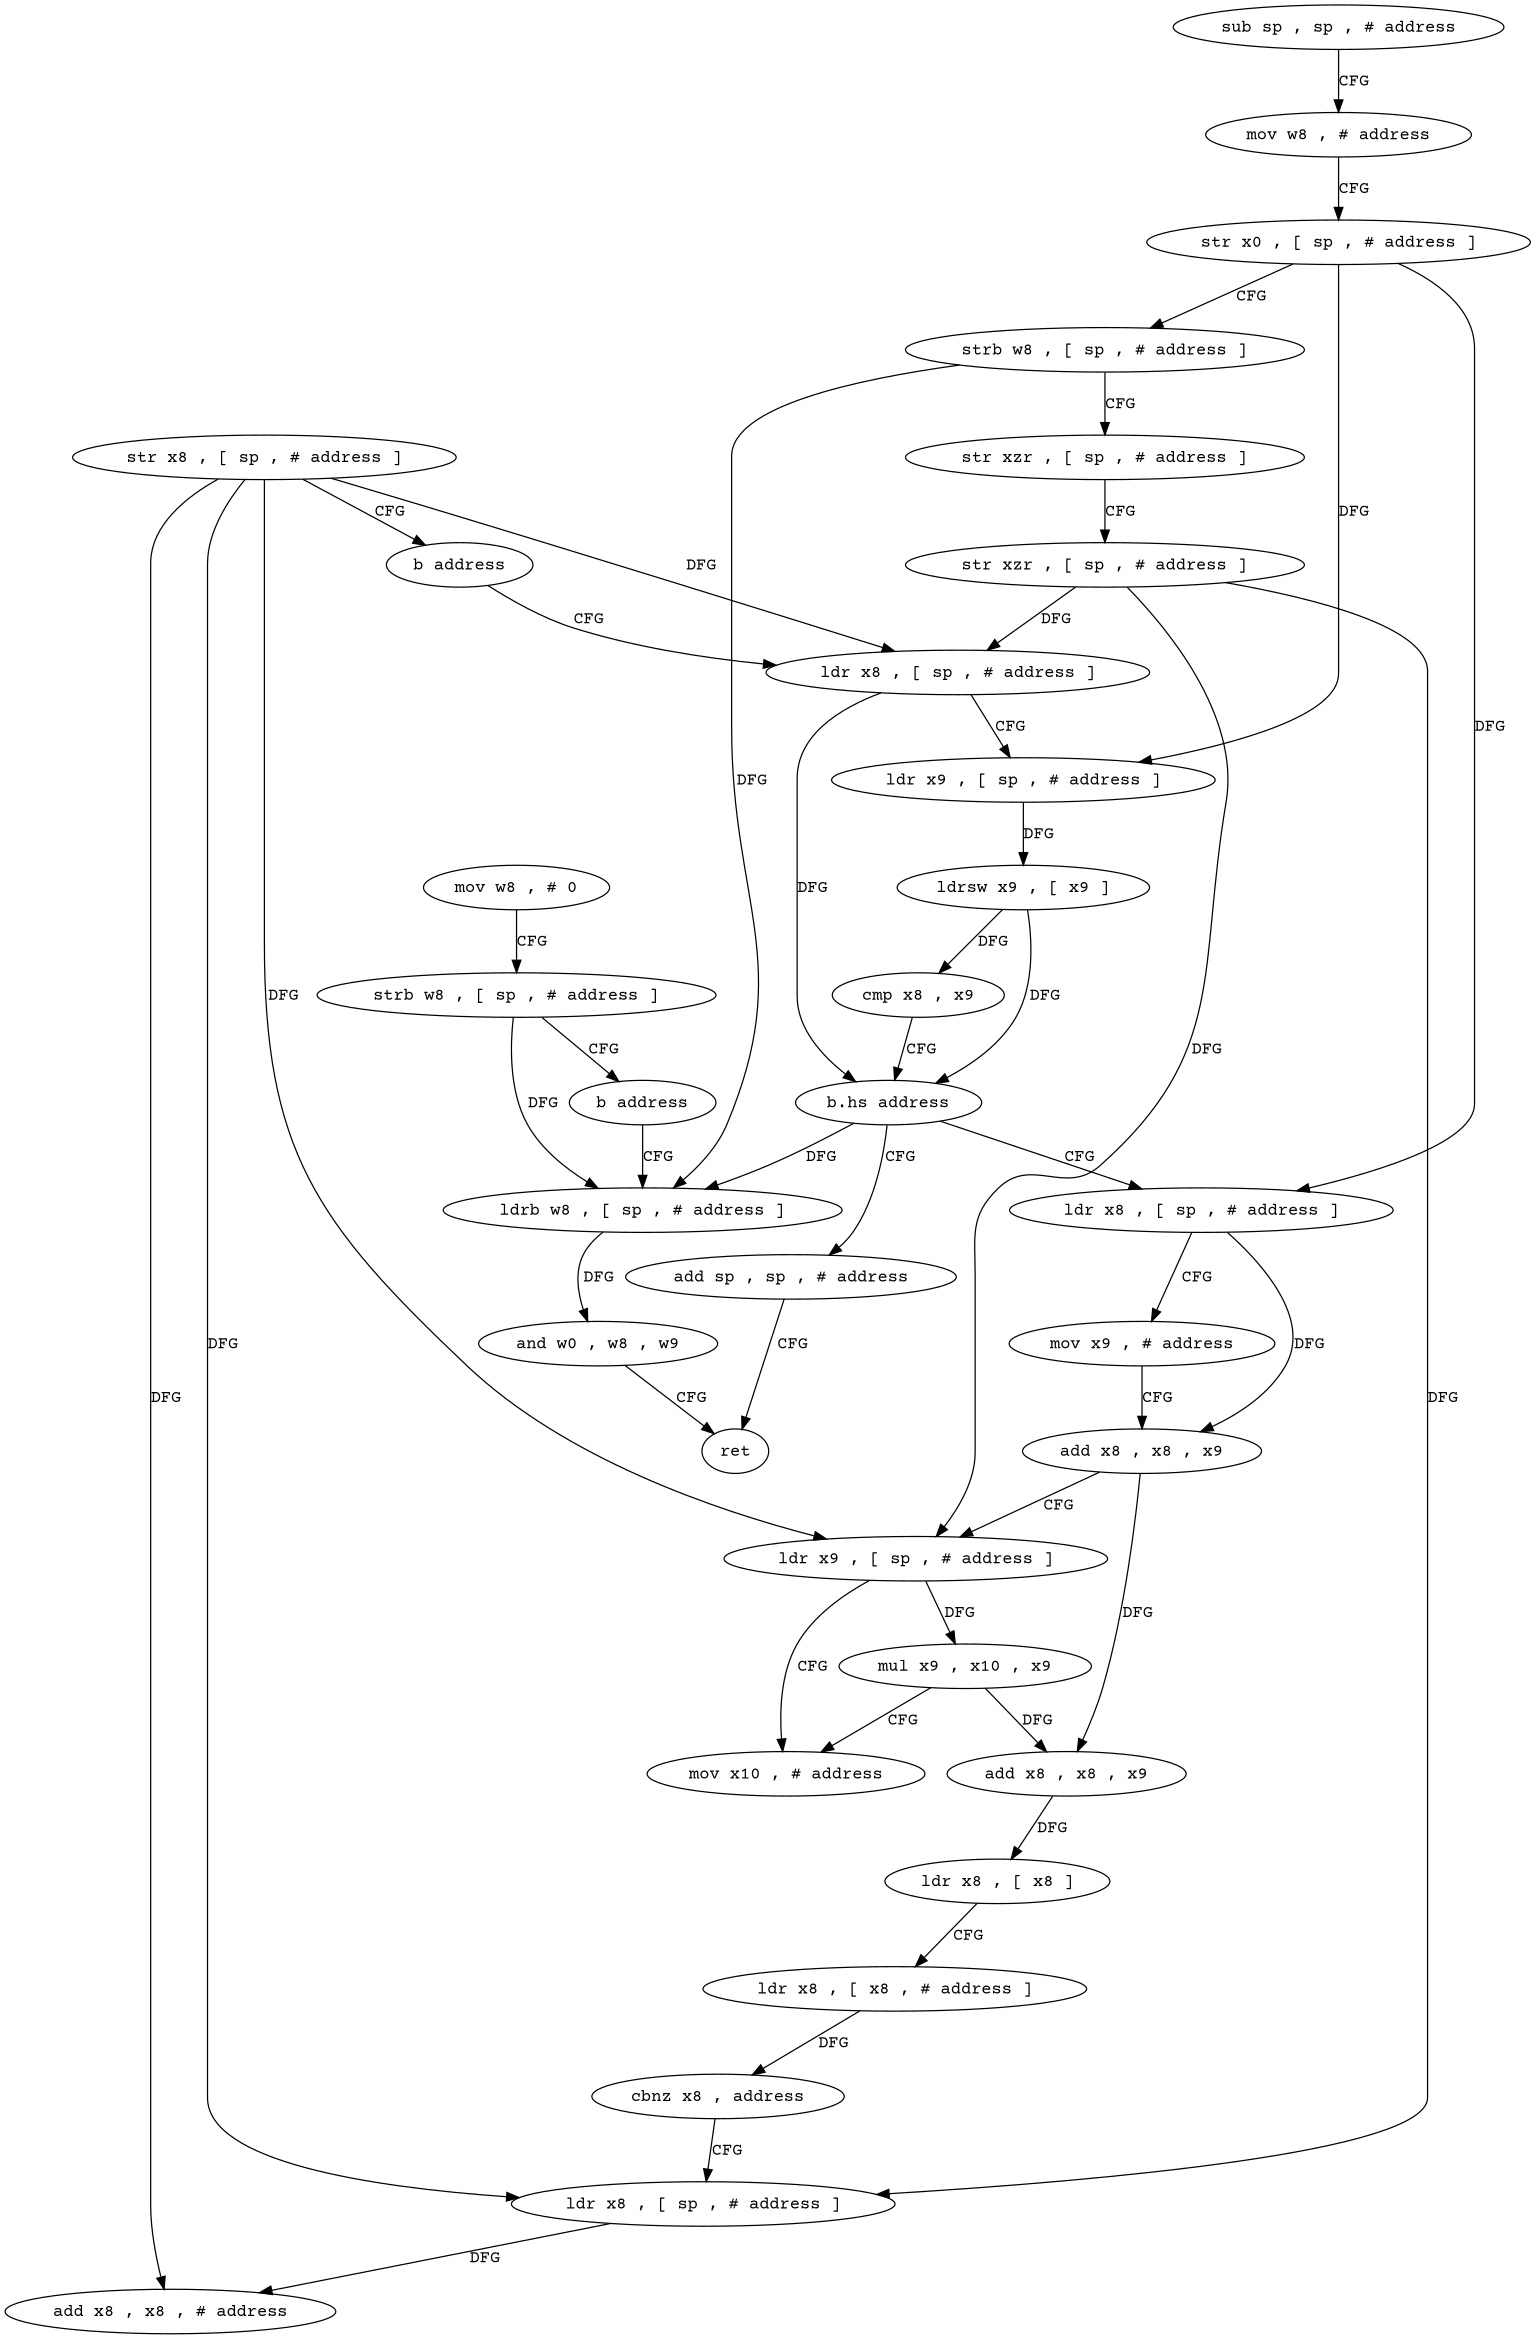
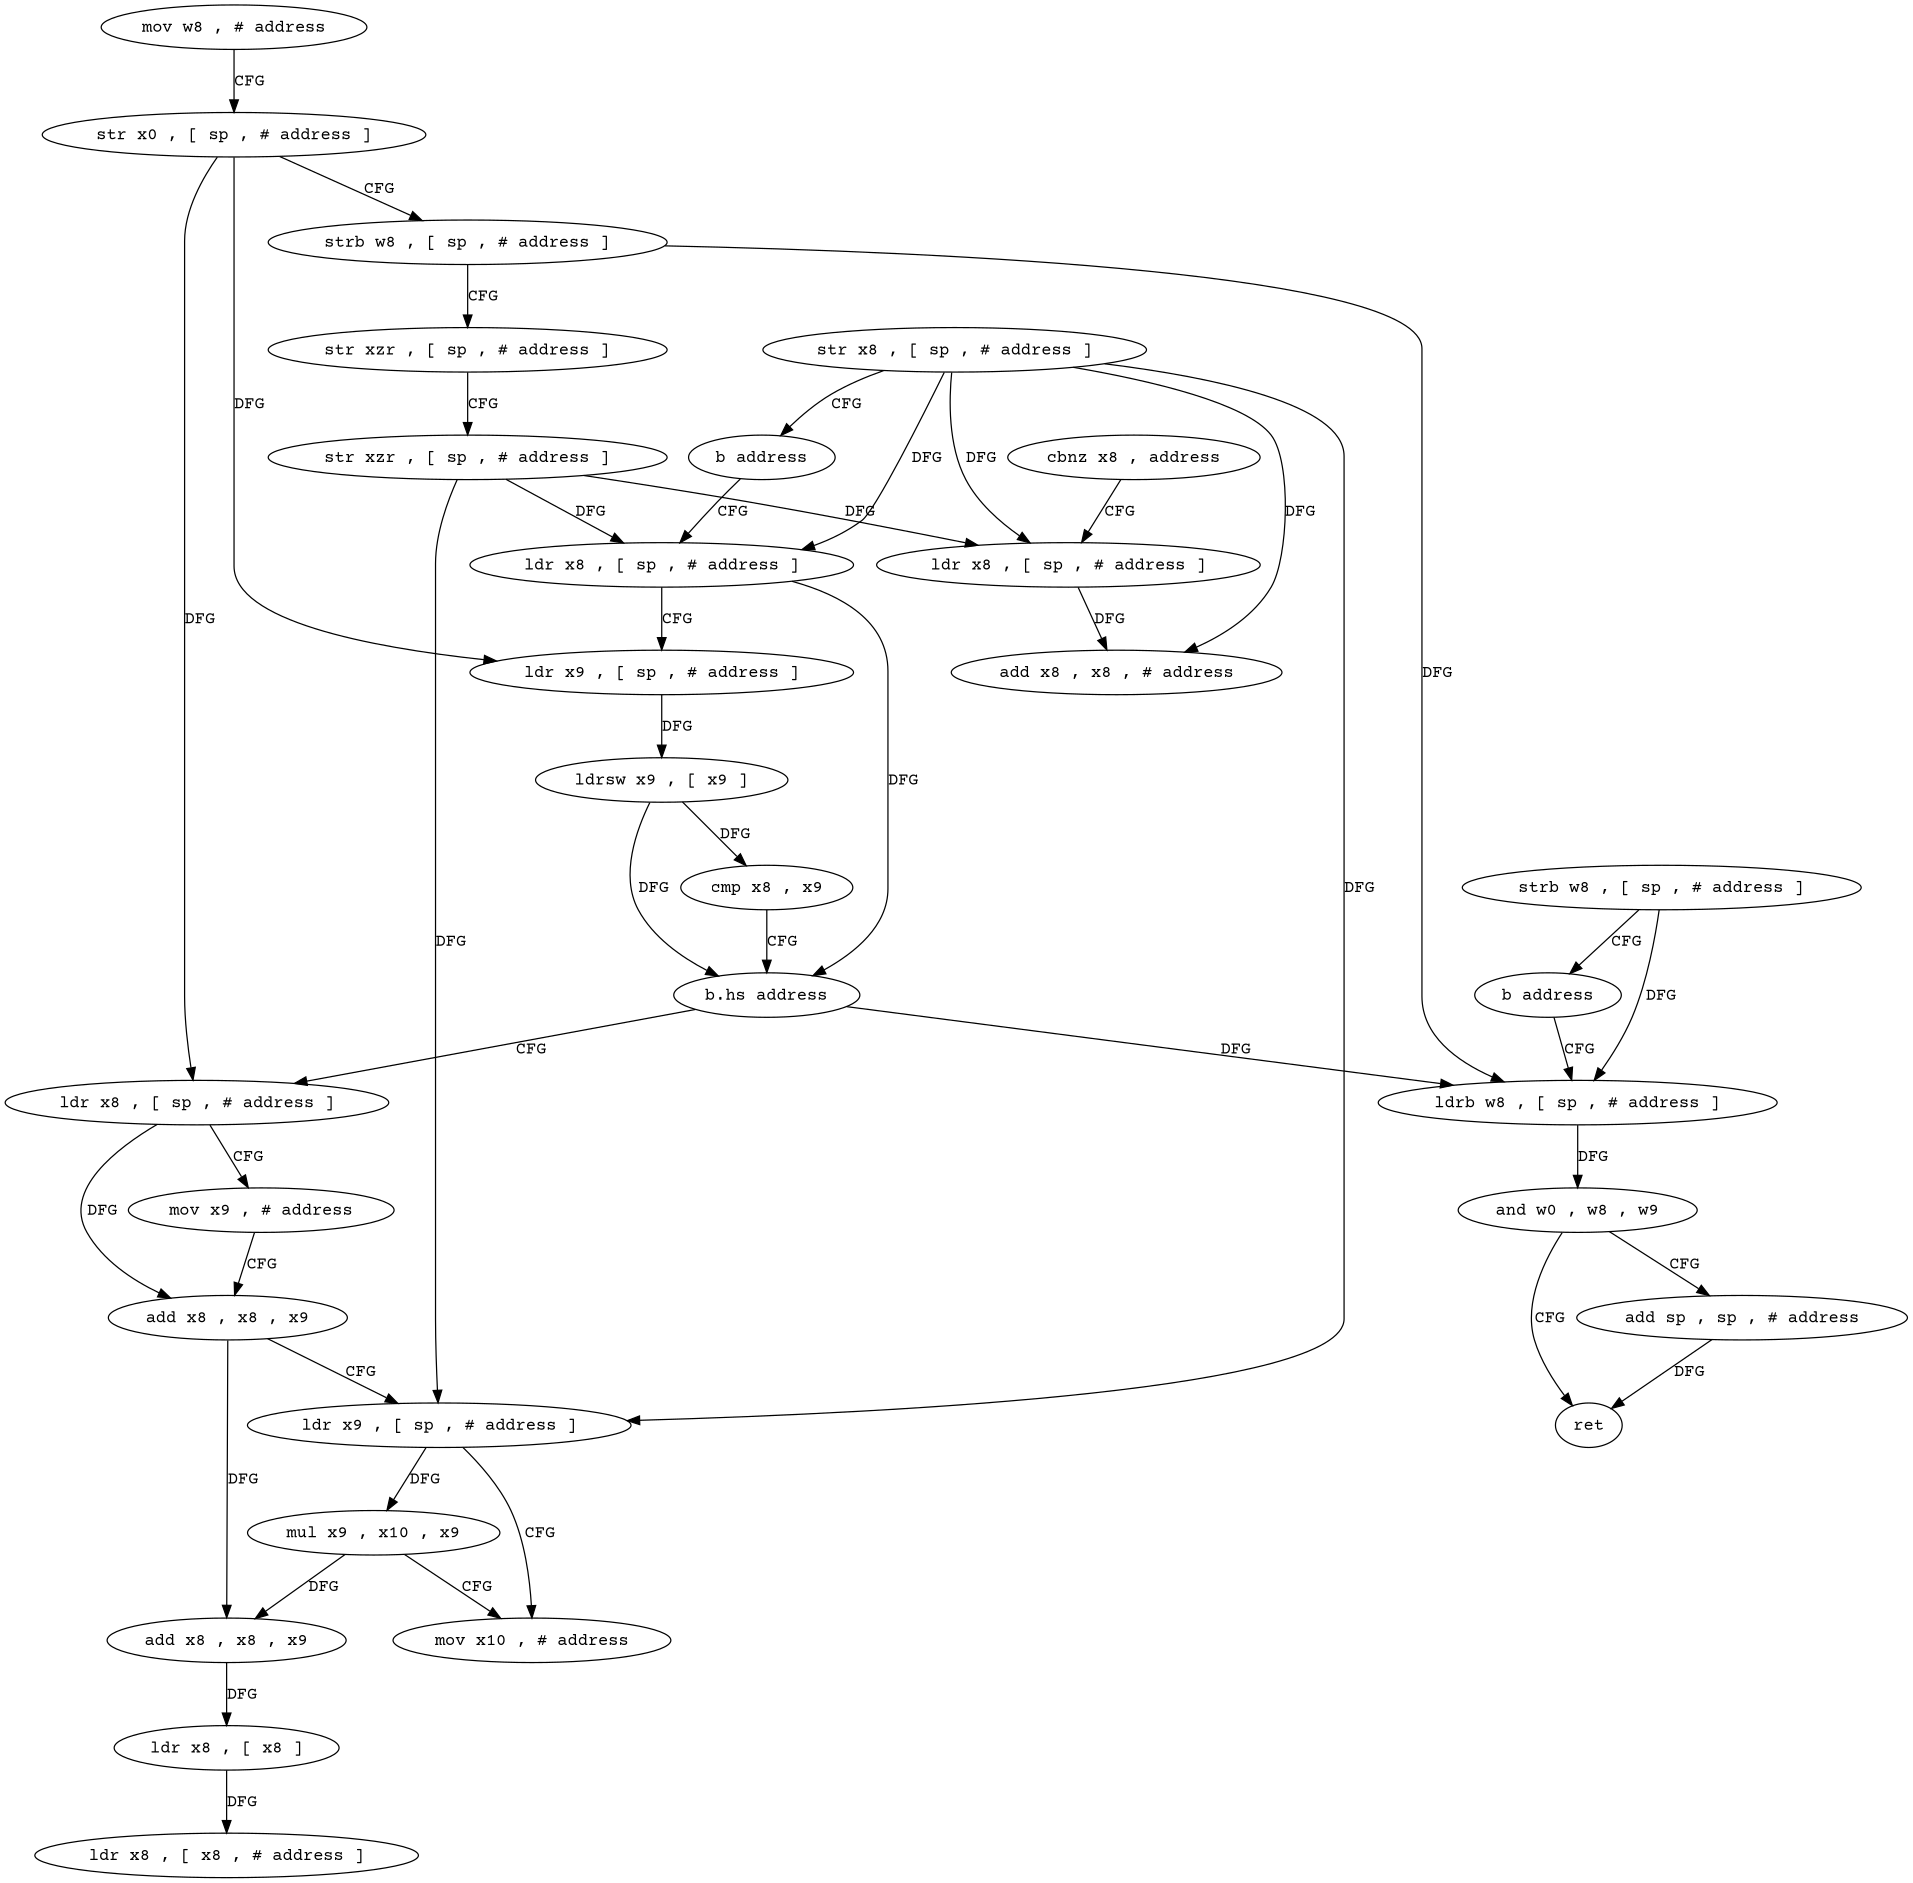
(1339, 27) -> none
(517, 888) -> none
(873, 1191) -> (1654, 1260)
(793, 1344) -> (1690, 1371)
(968, 1935) -> (242, 1802)
(811, 2040) -> none
